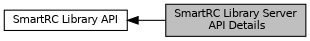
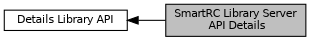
(66, 20) -> (66, 20)
